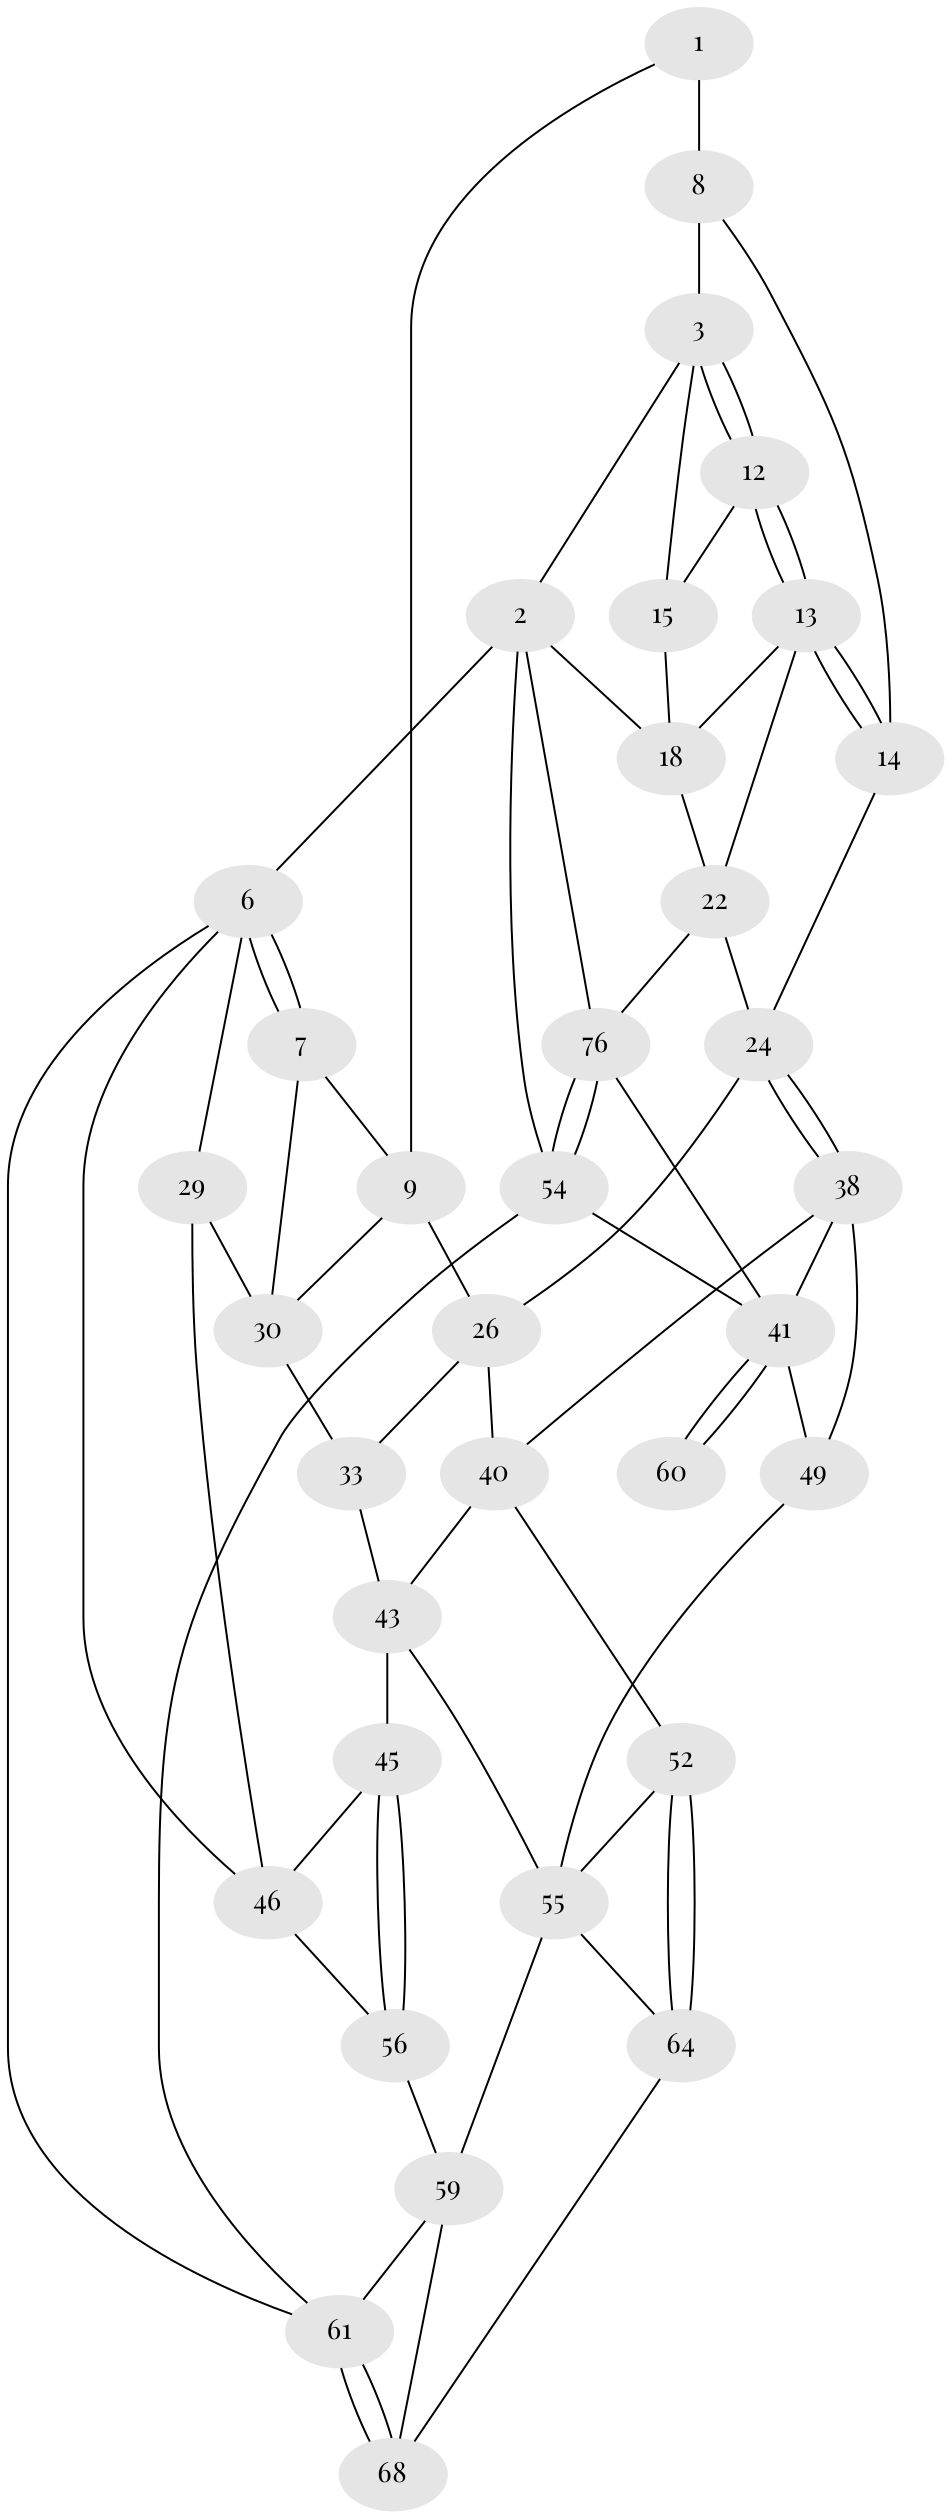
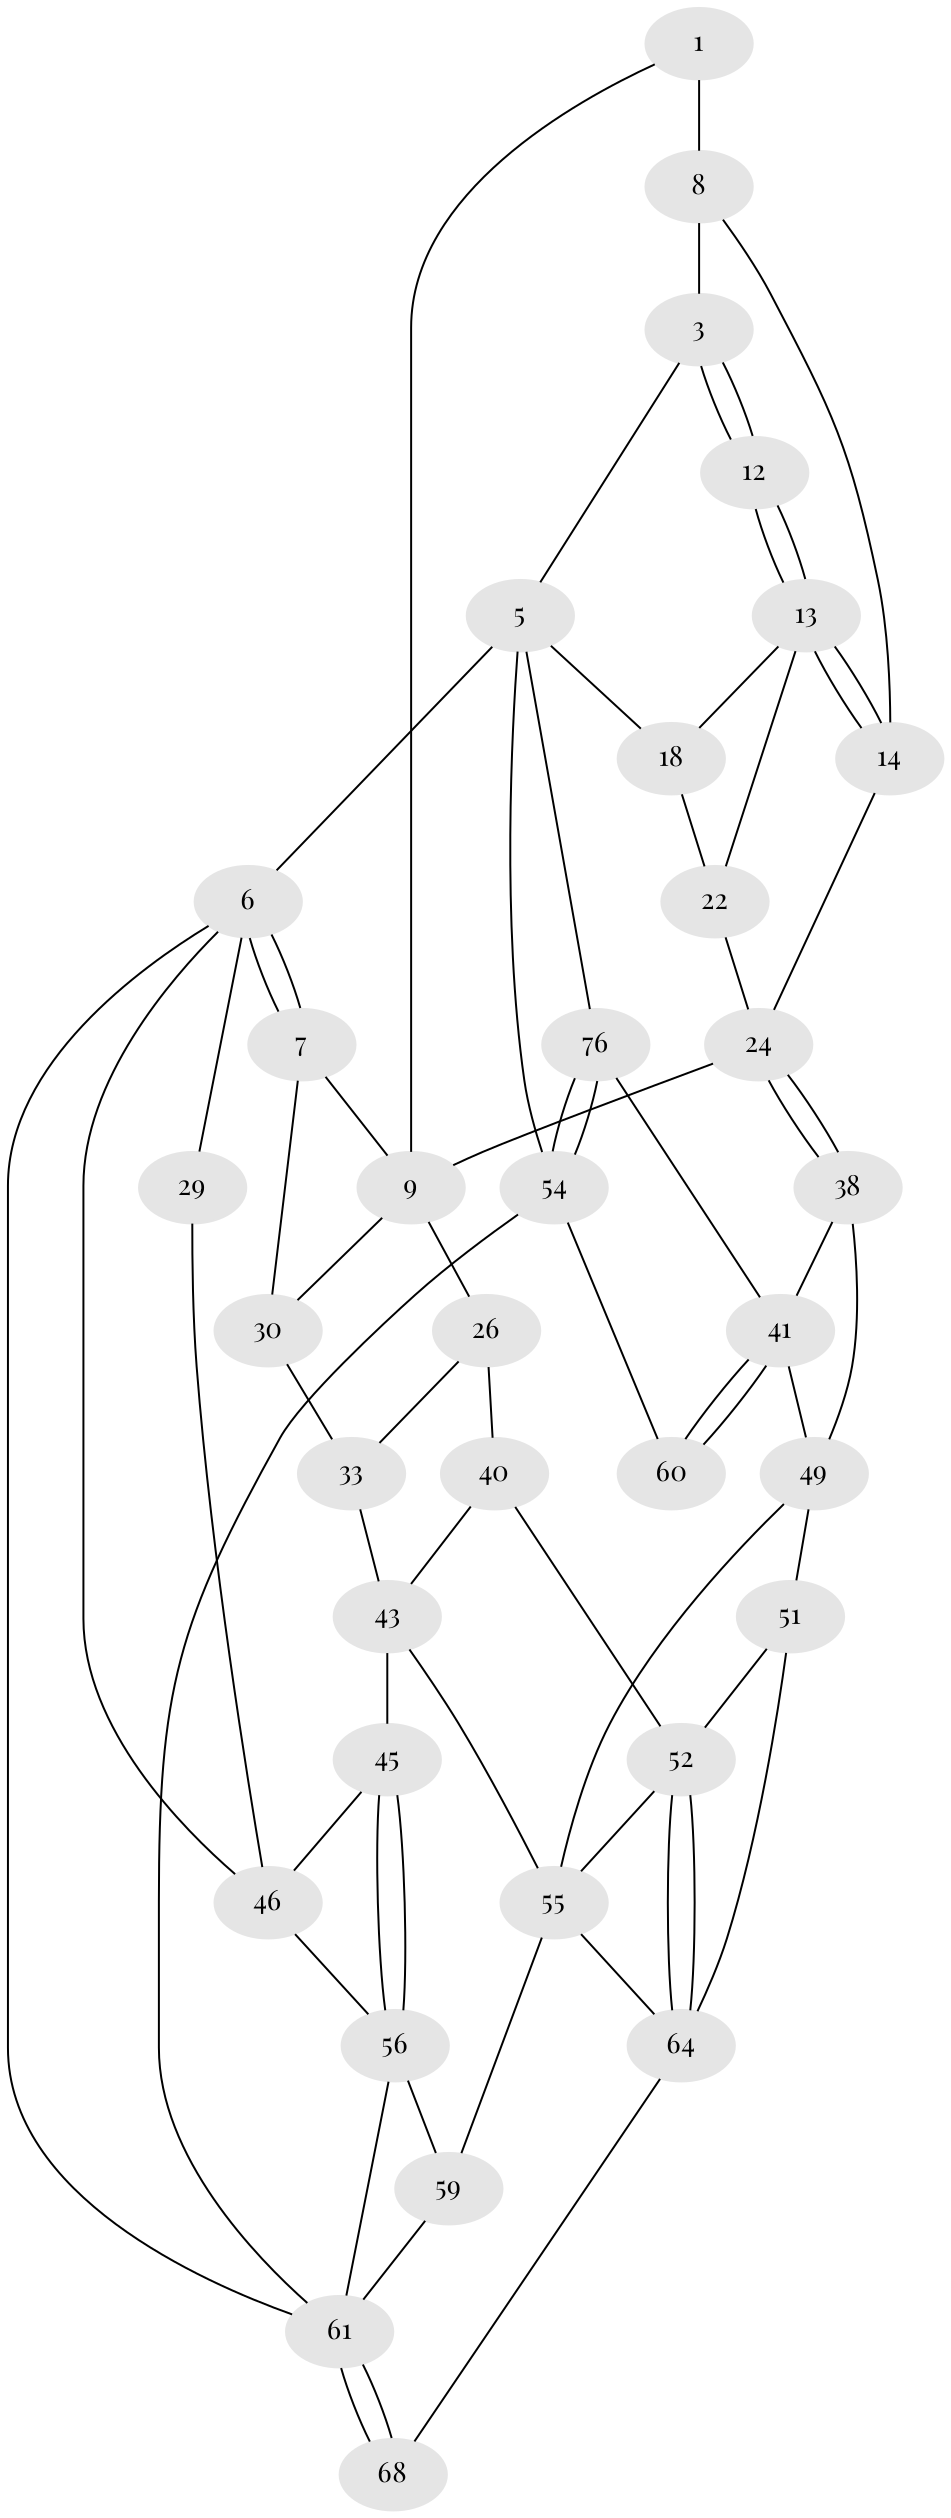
(520, 616) -> (520, 616)
(663, 616) -> none
(655, 973) -> none
(644, 1204) -> (576, 1115)
(230, 1259) -> none
(667, 1259) -> (613, 1331)
(668, 1327) -> none
none -> (790, 1617)
none -> (367, 2189)
(421, 2332) -> none
